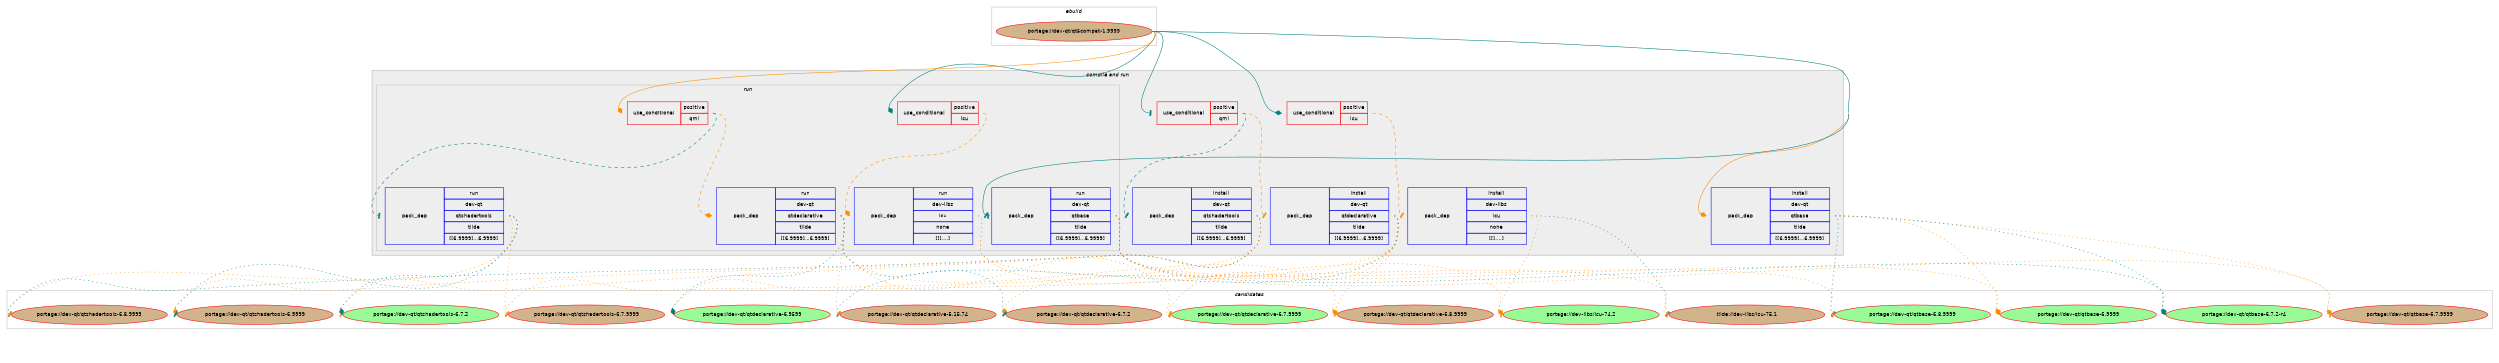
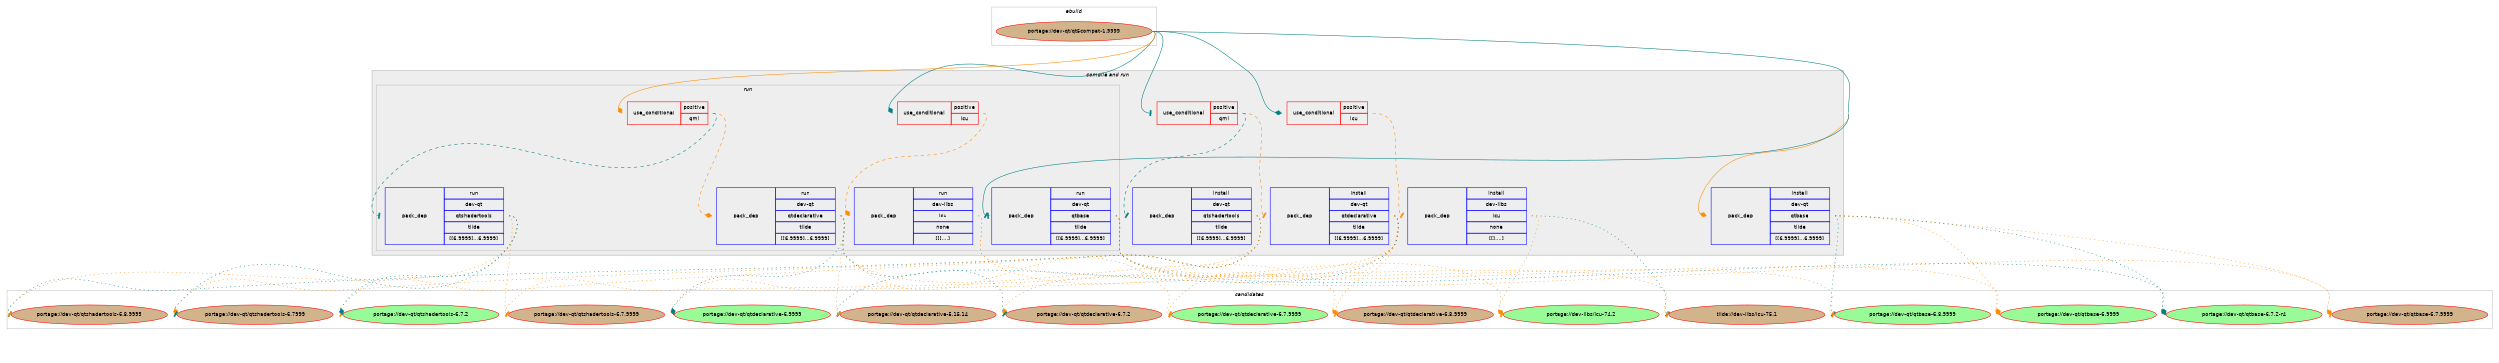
(255, 315) -> (255, 315)
(752, 315) -> (752, 315)
(918, 315) -> (918, 315)
